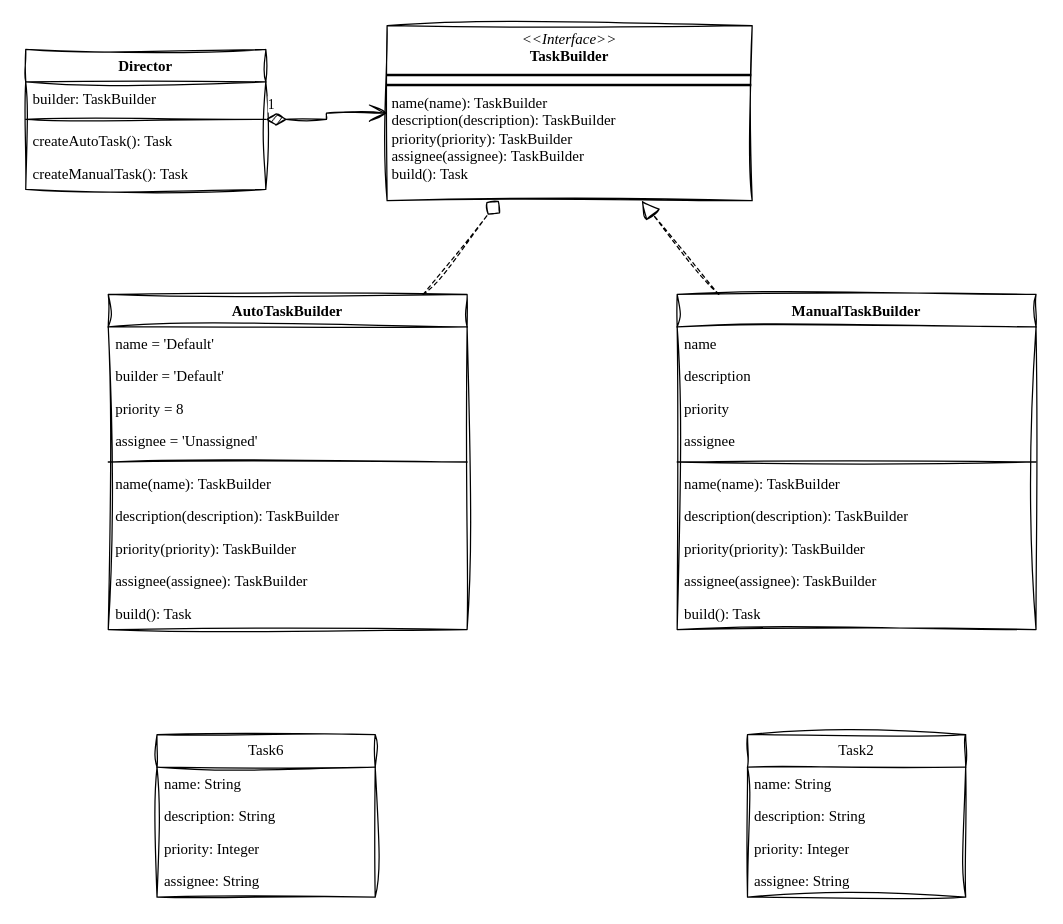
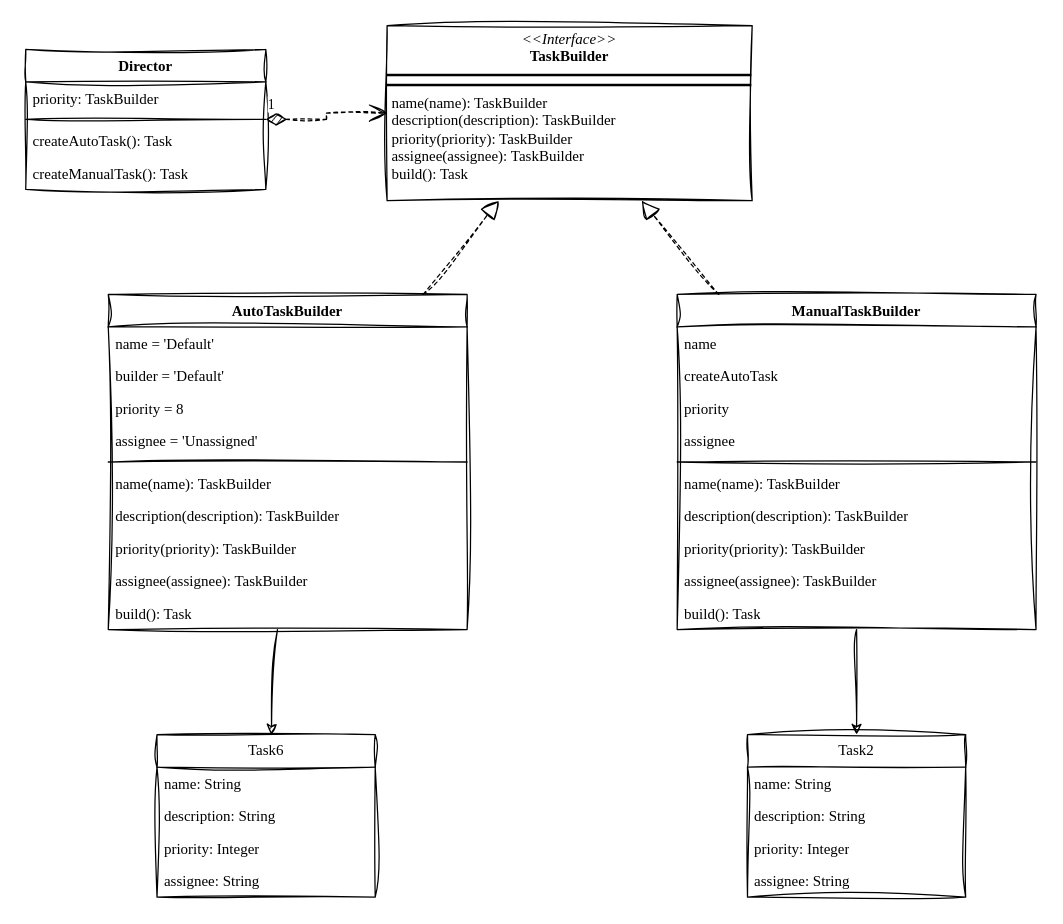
(105, 100) -> (110, 100)
(330, 113) -> (330, 113)
(487, 216) -> (486, 216)
(727, 377) -> (743, 377)
none -> (274, 677)
none -> (856, 677)
